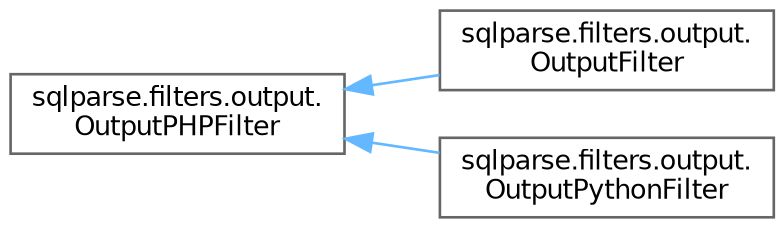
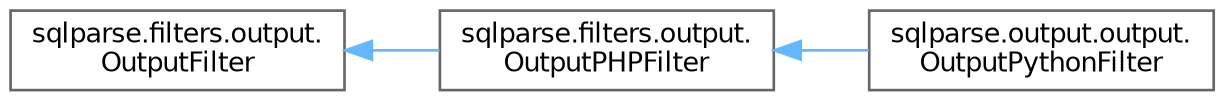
(406, 80) -> (406, 50)
(607, 178) -> (1041, 50)
